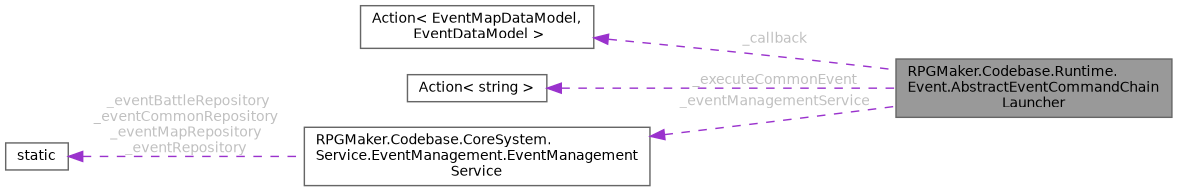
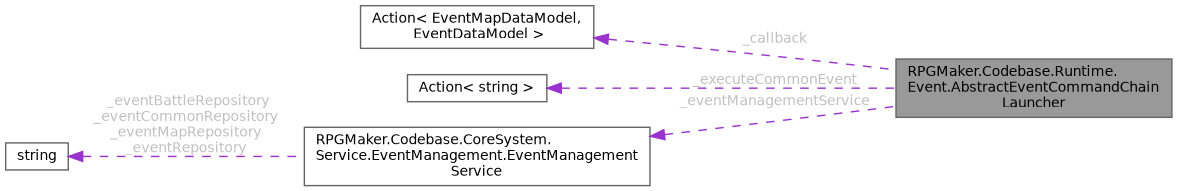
(37, 156) -> (37, 156)
